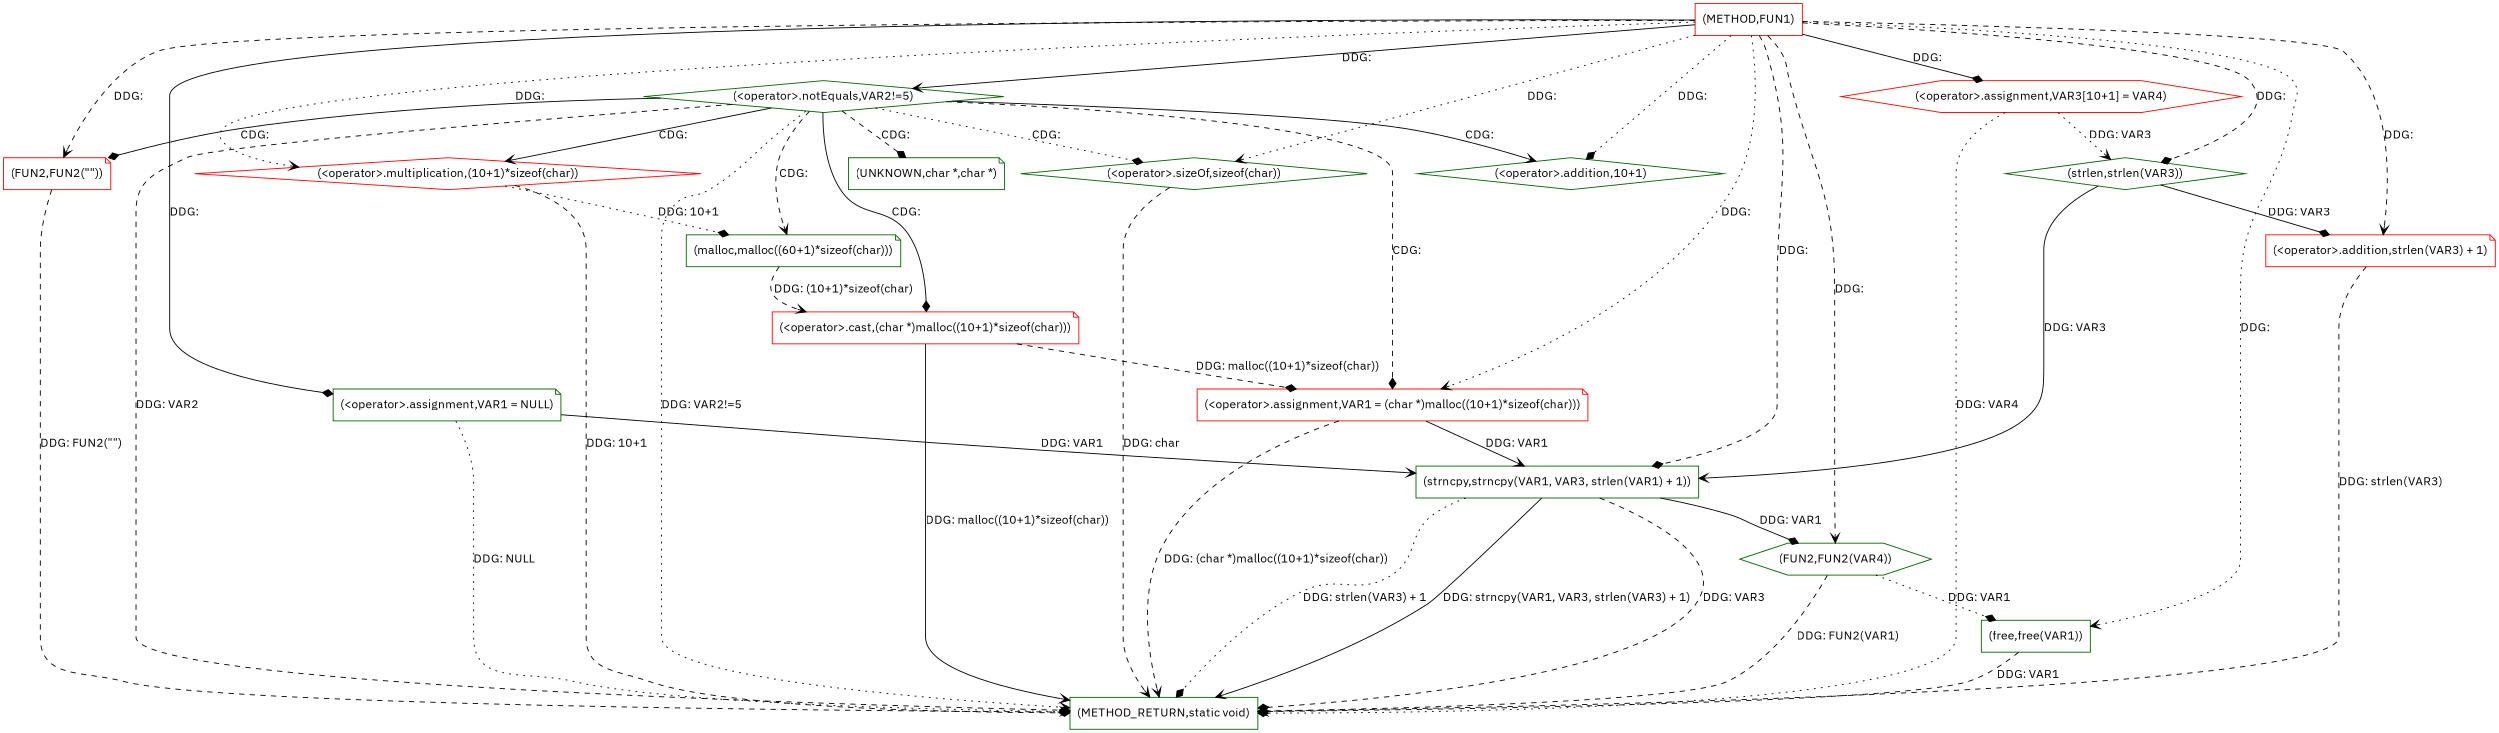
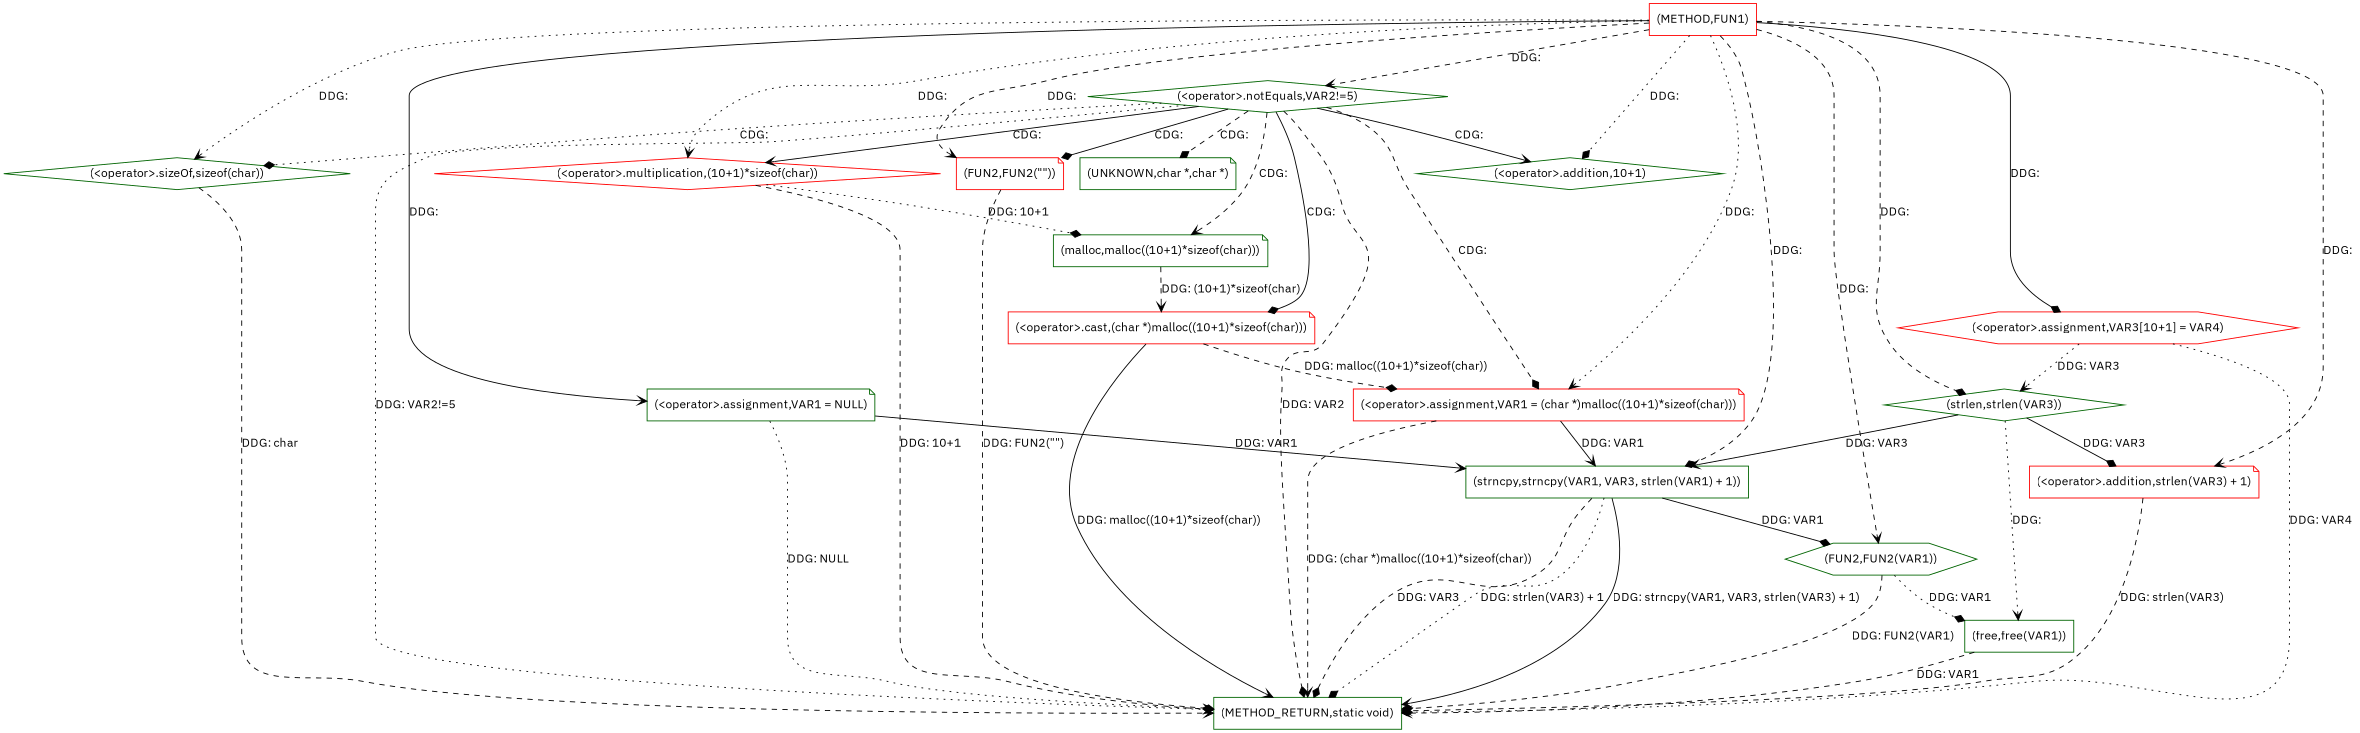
(677, 34) -> (784, 42)
(1308, 56) -> (1492, 57)
(2281, 155) -> (2011, 516)
(794, 251) -> (1161, 251)
(1836, 559) -> (1881, 559)
